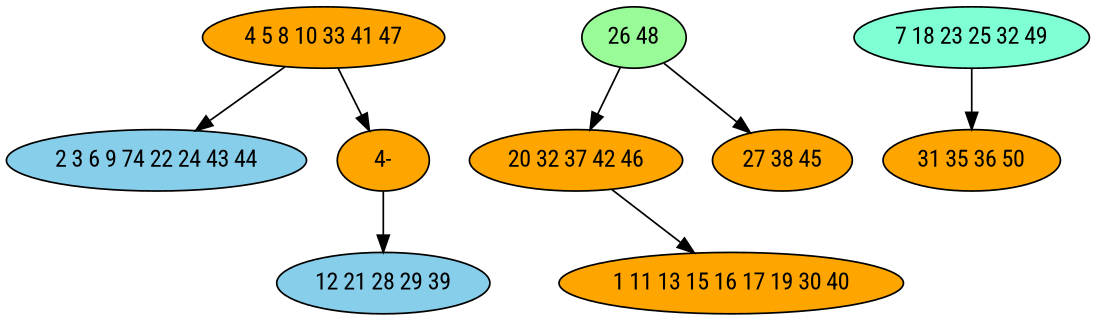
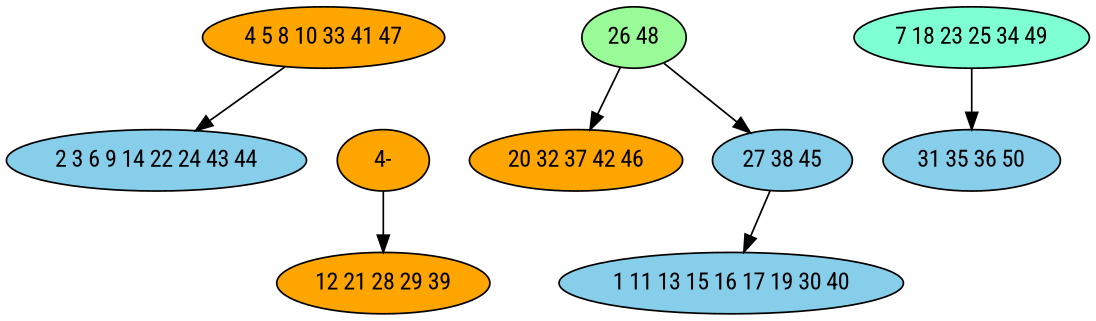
(972, 38) -> (972, 38)
(350, 92) -> none
(156, 160) -> (156, 160)
(782, 160) -> (782, 160)
(972, 160) -> (972, 160)
(646, 216) -> (760, 214)
(383, 283) -> (383, 283)
(731, 283) -> (731, 283)
